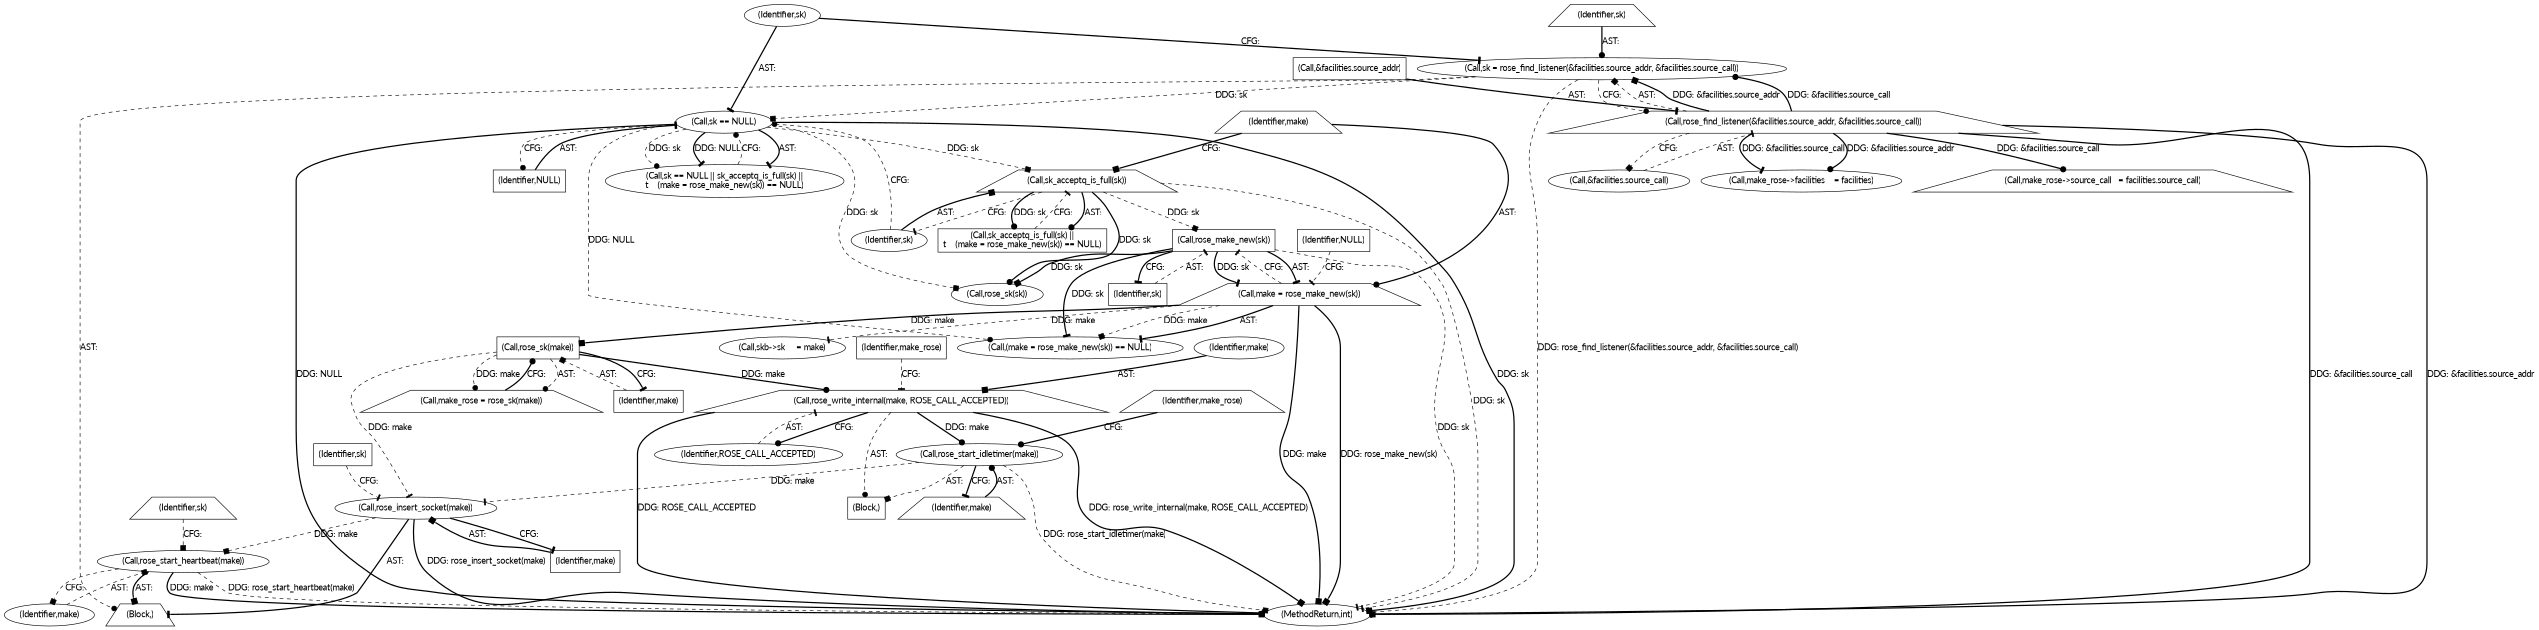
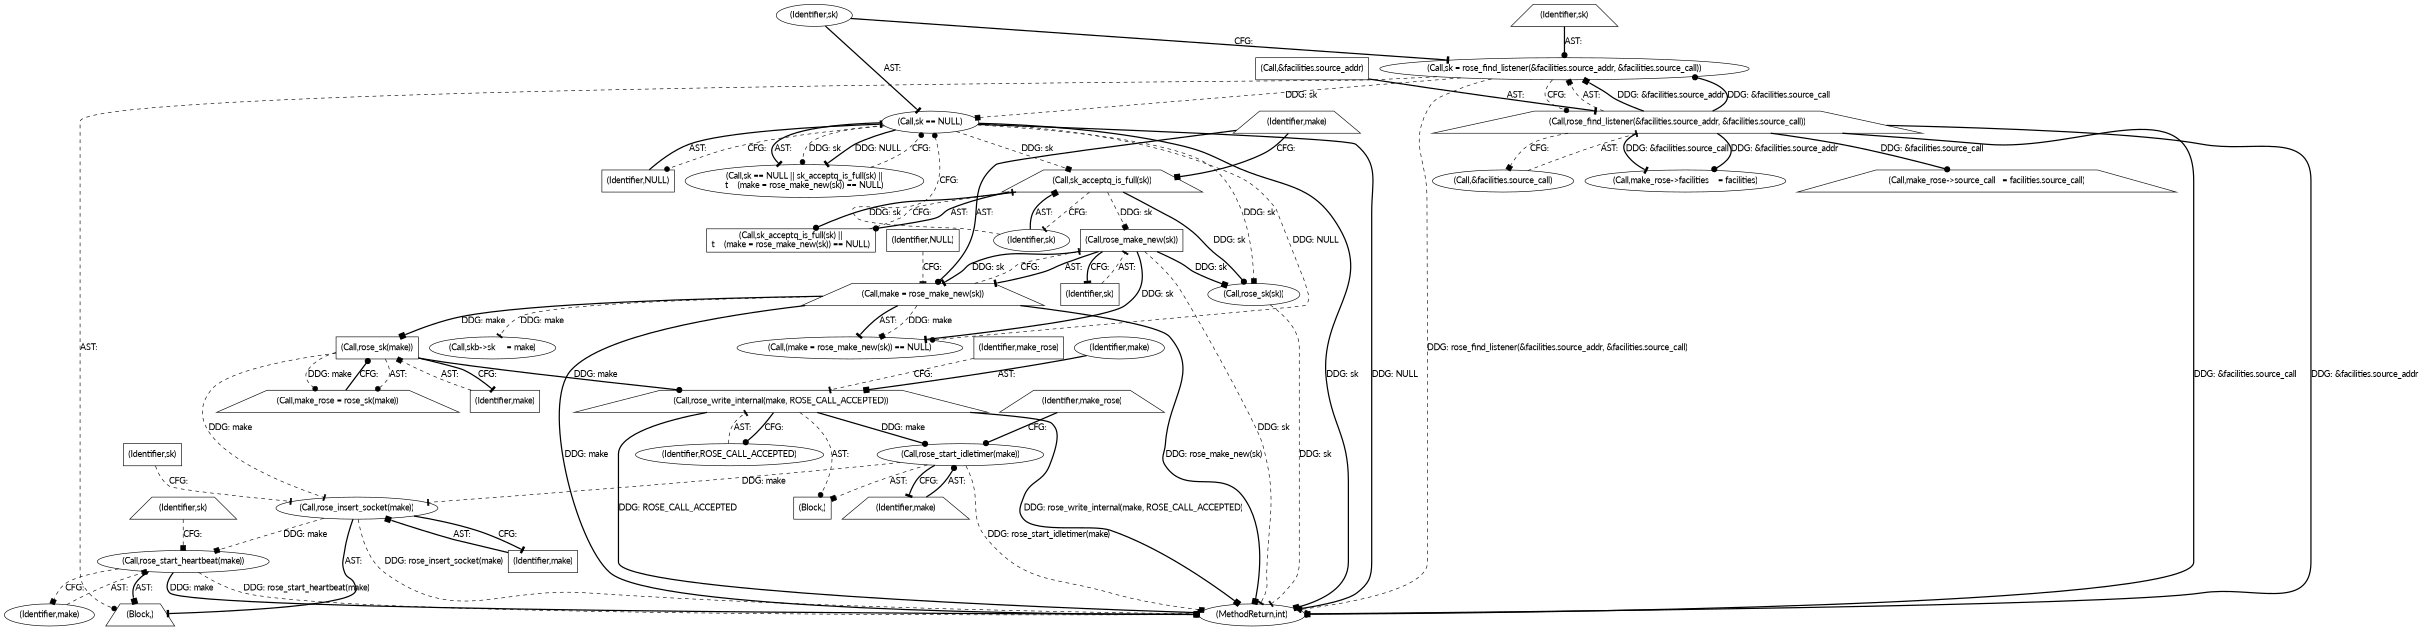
(1458, 332) -> (1299, 453)
(810, 602) -> (690, 599)
